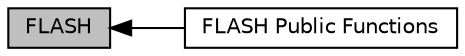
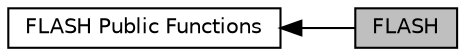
(158, 28) -> (328, 28)
